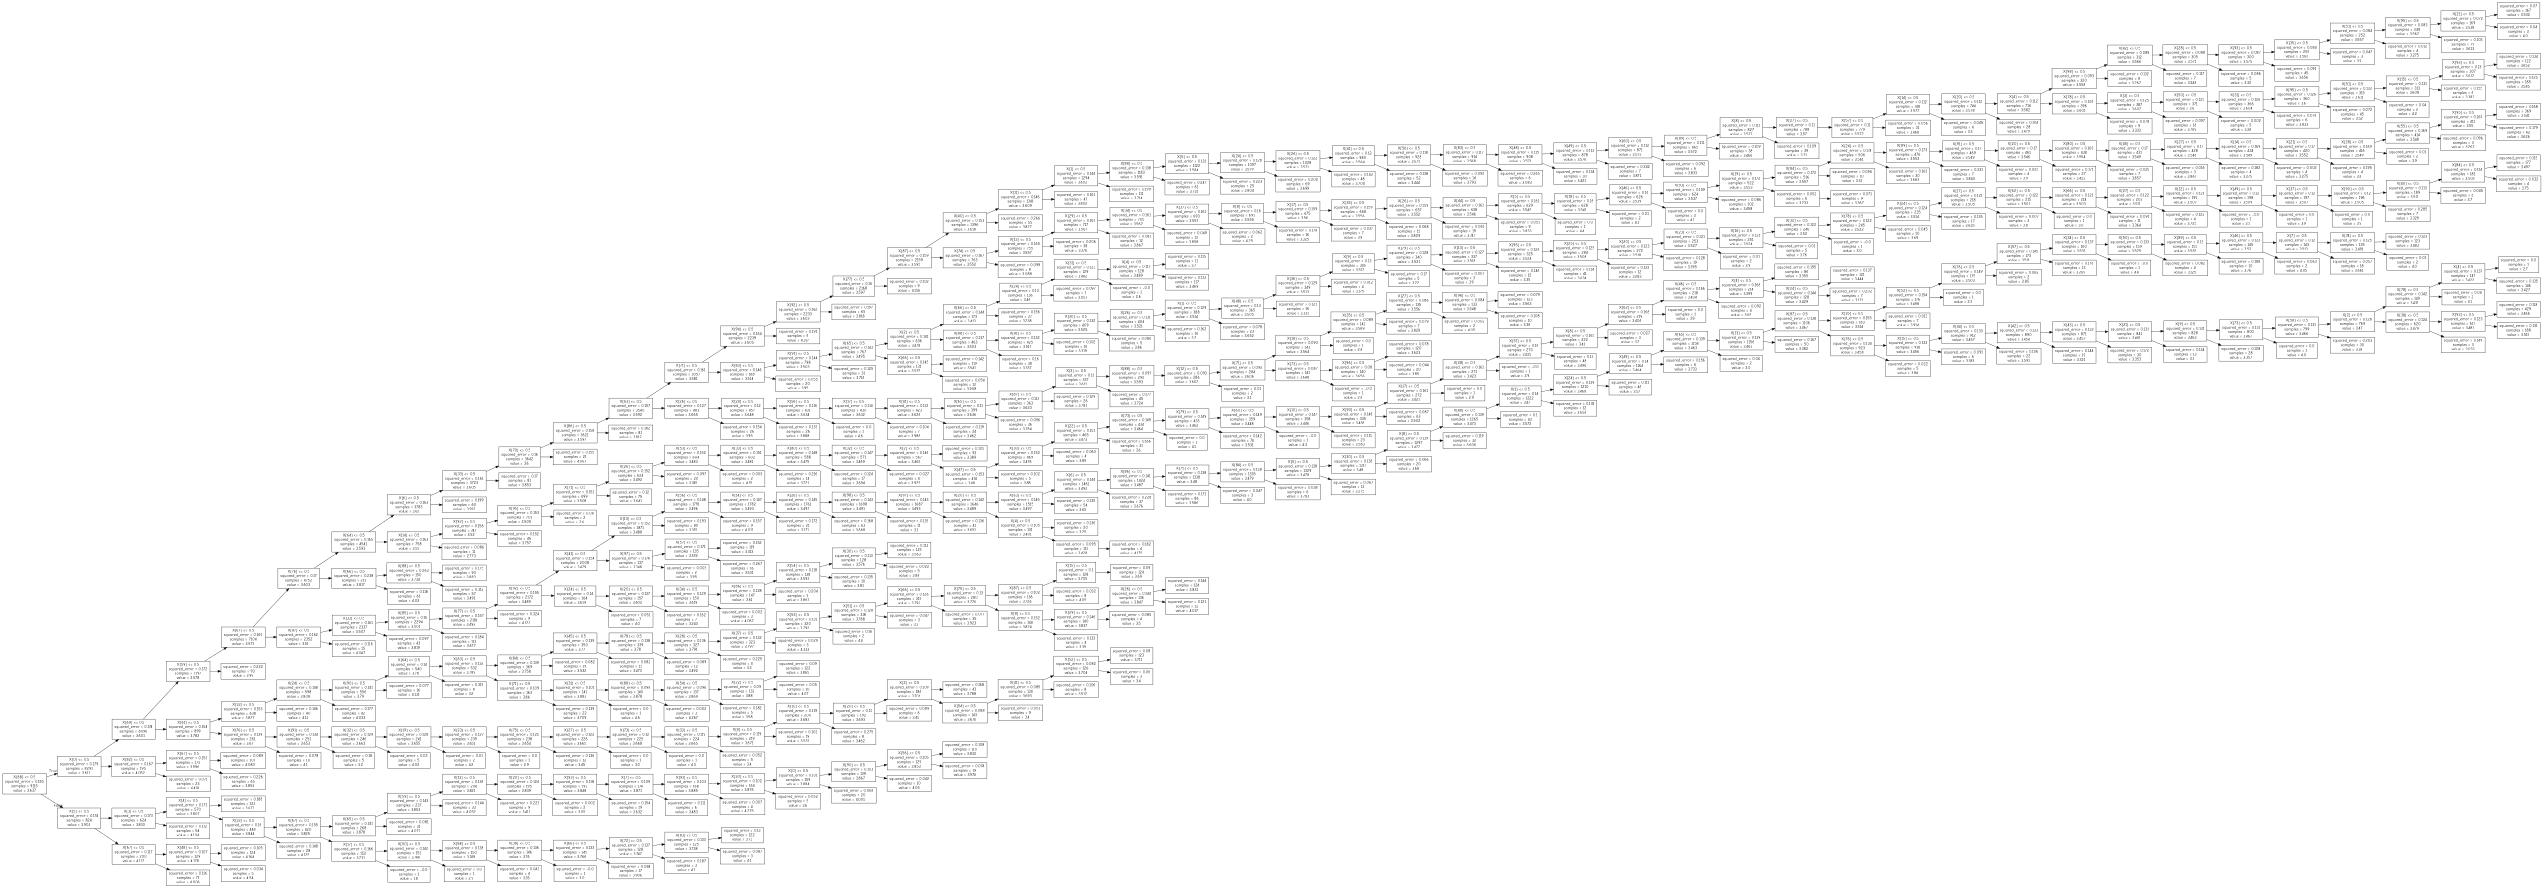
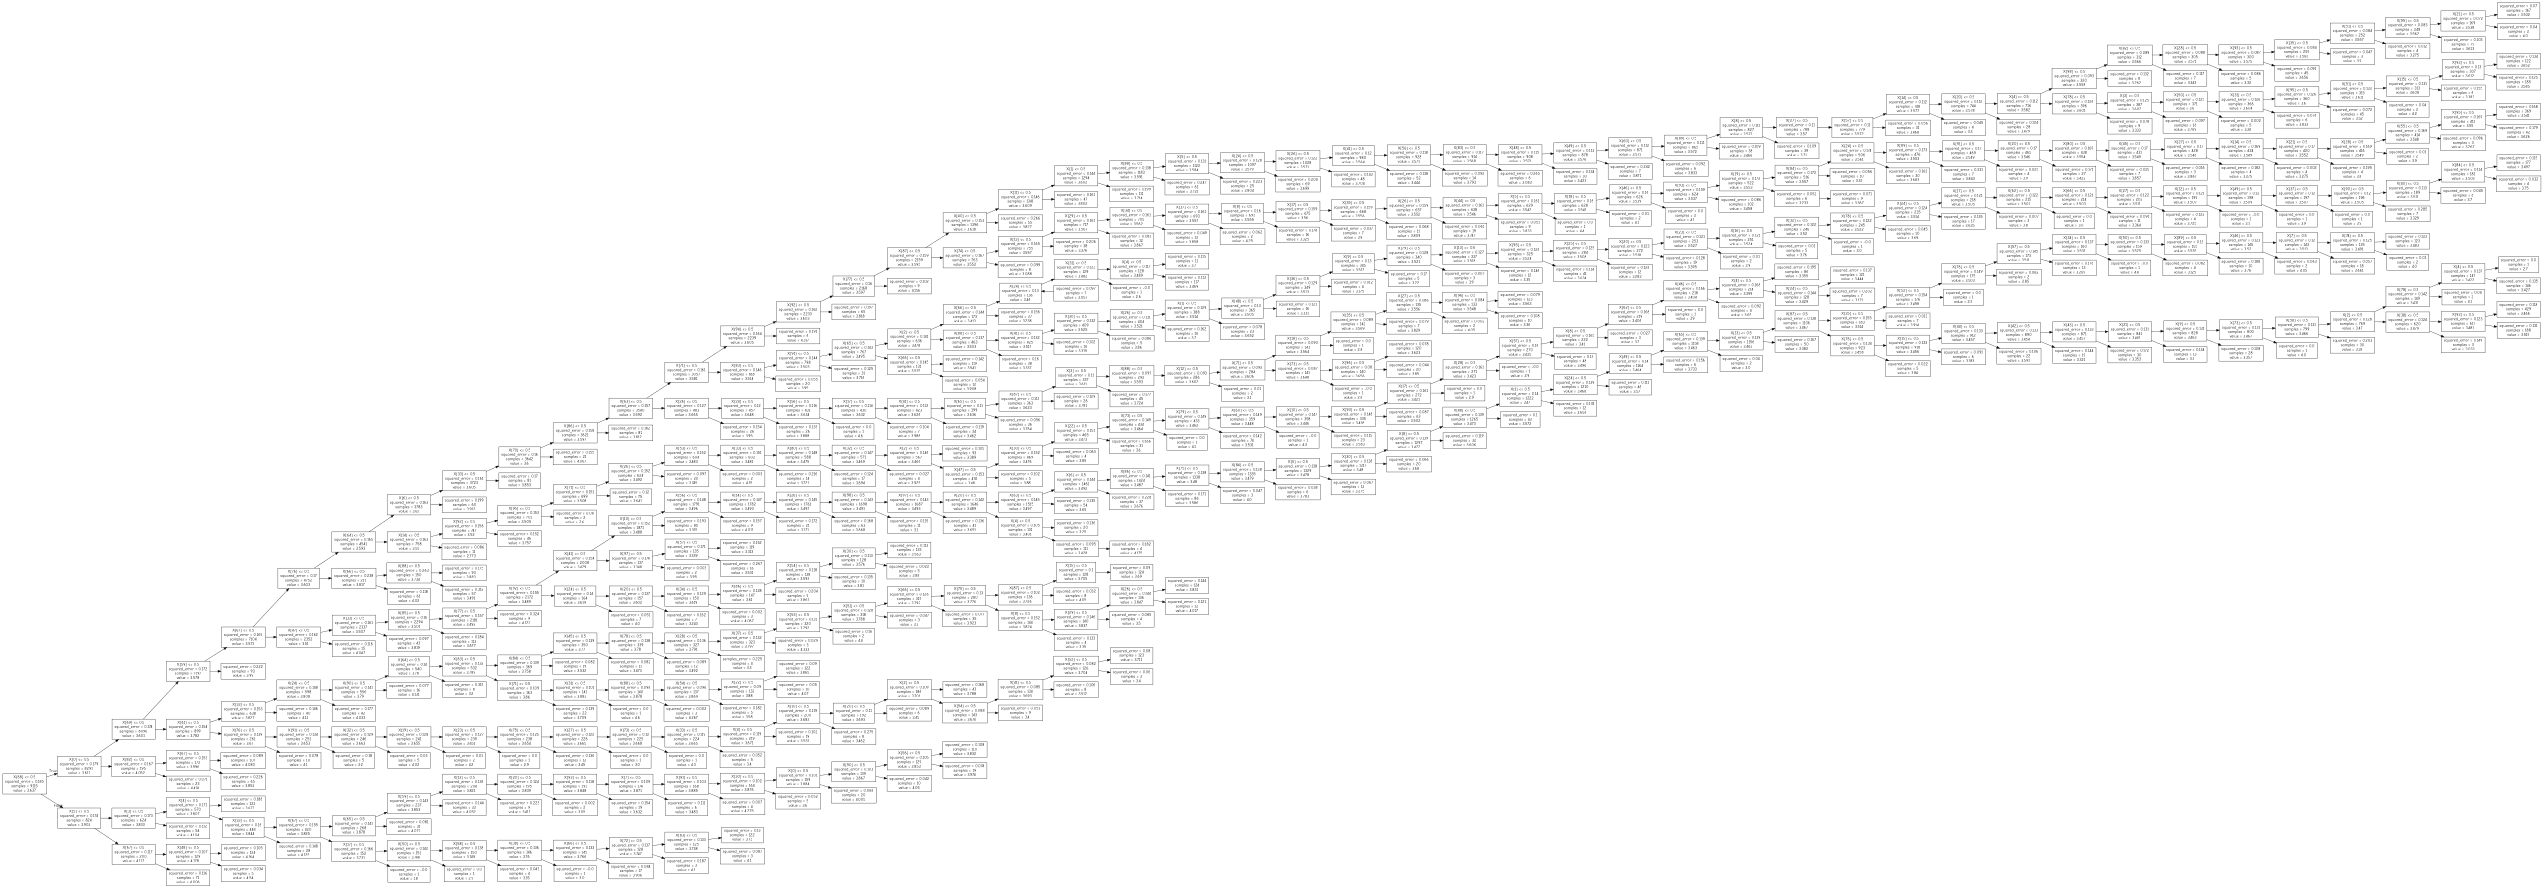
(1046, 295) -> (1049, 291)
(742, 664) -> (742, 664)
